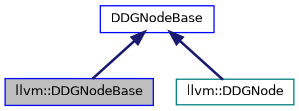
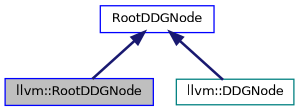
(157, 19) -> (157, 19)
(79, 92) -> (79, 92)
